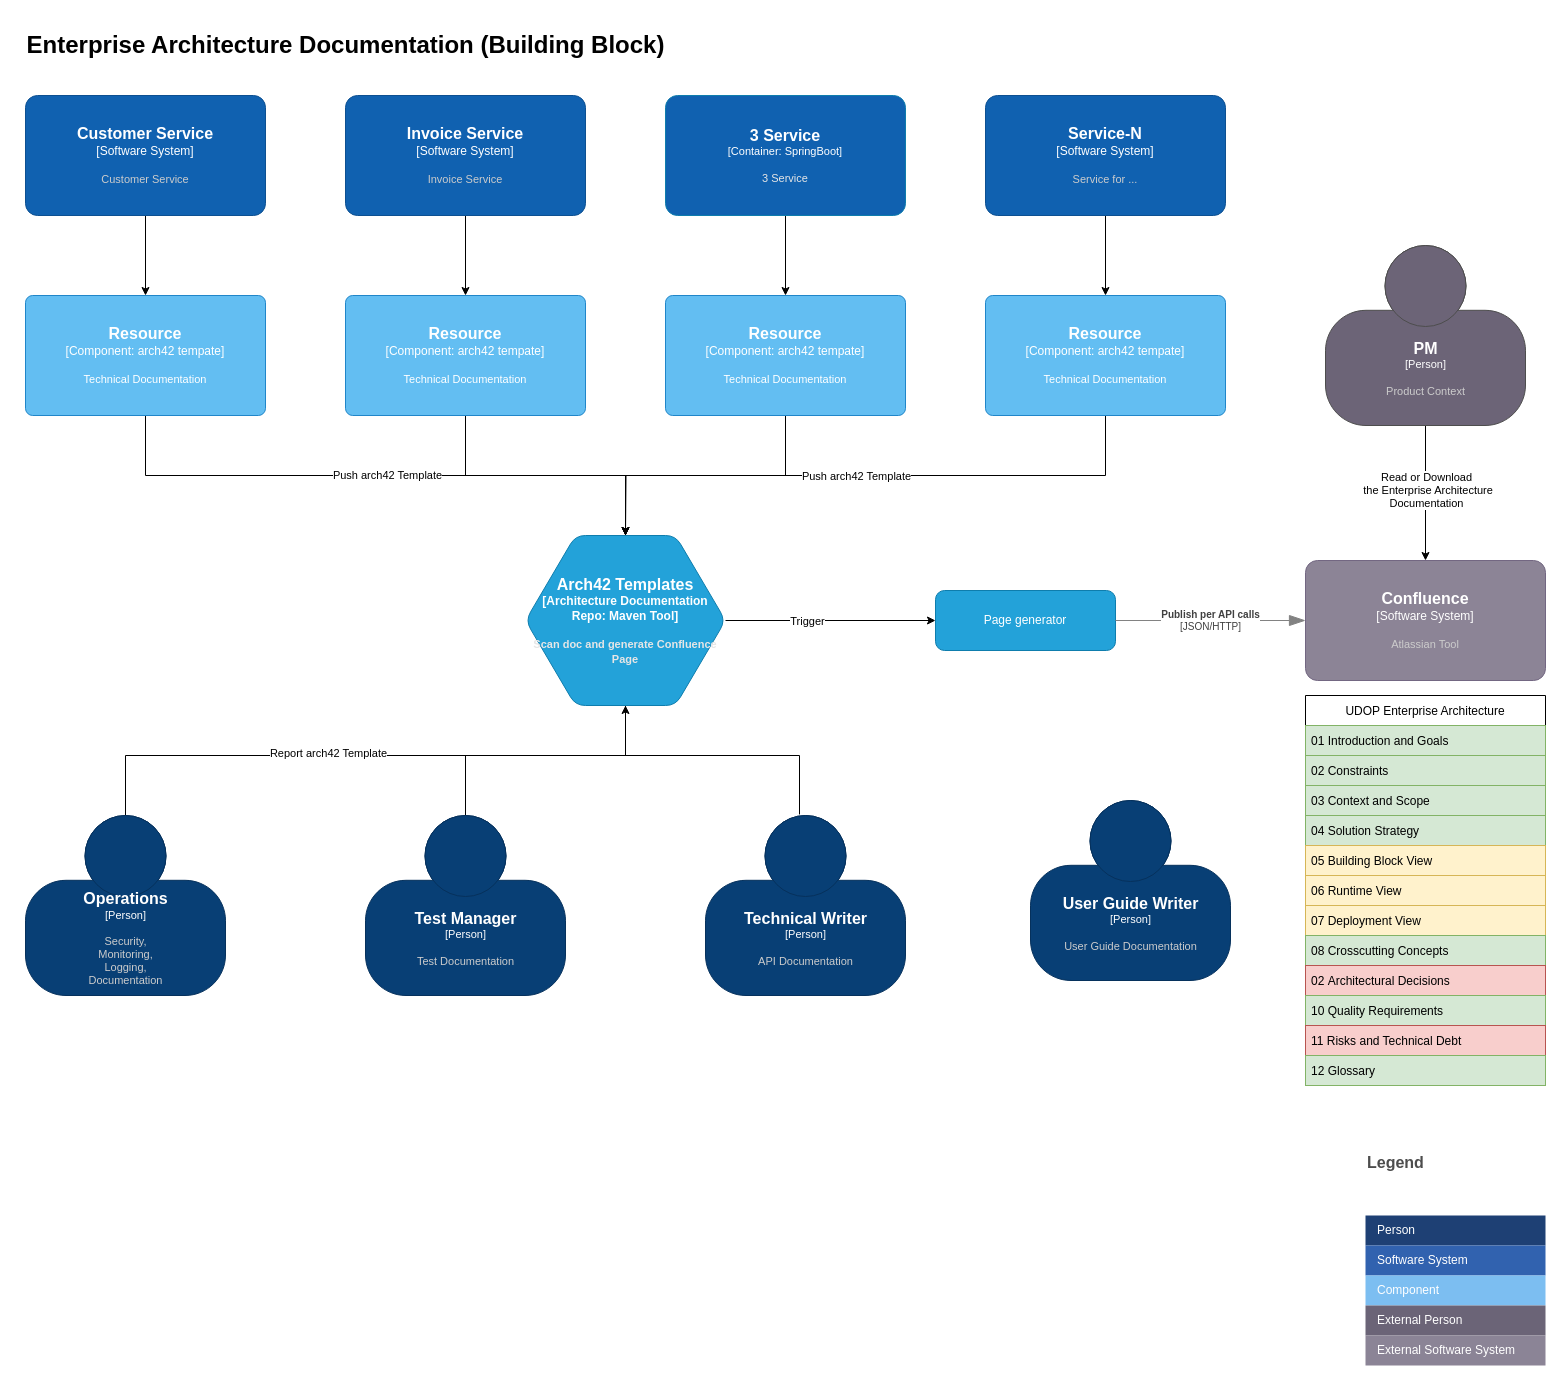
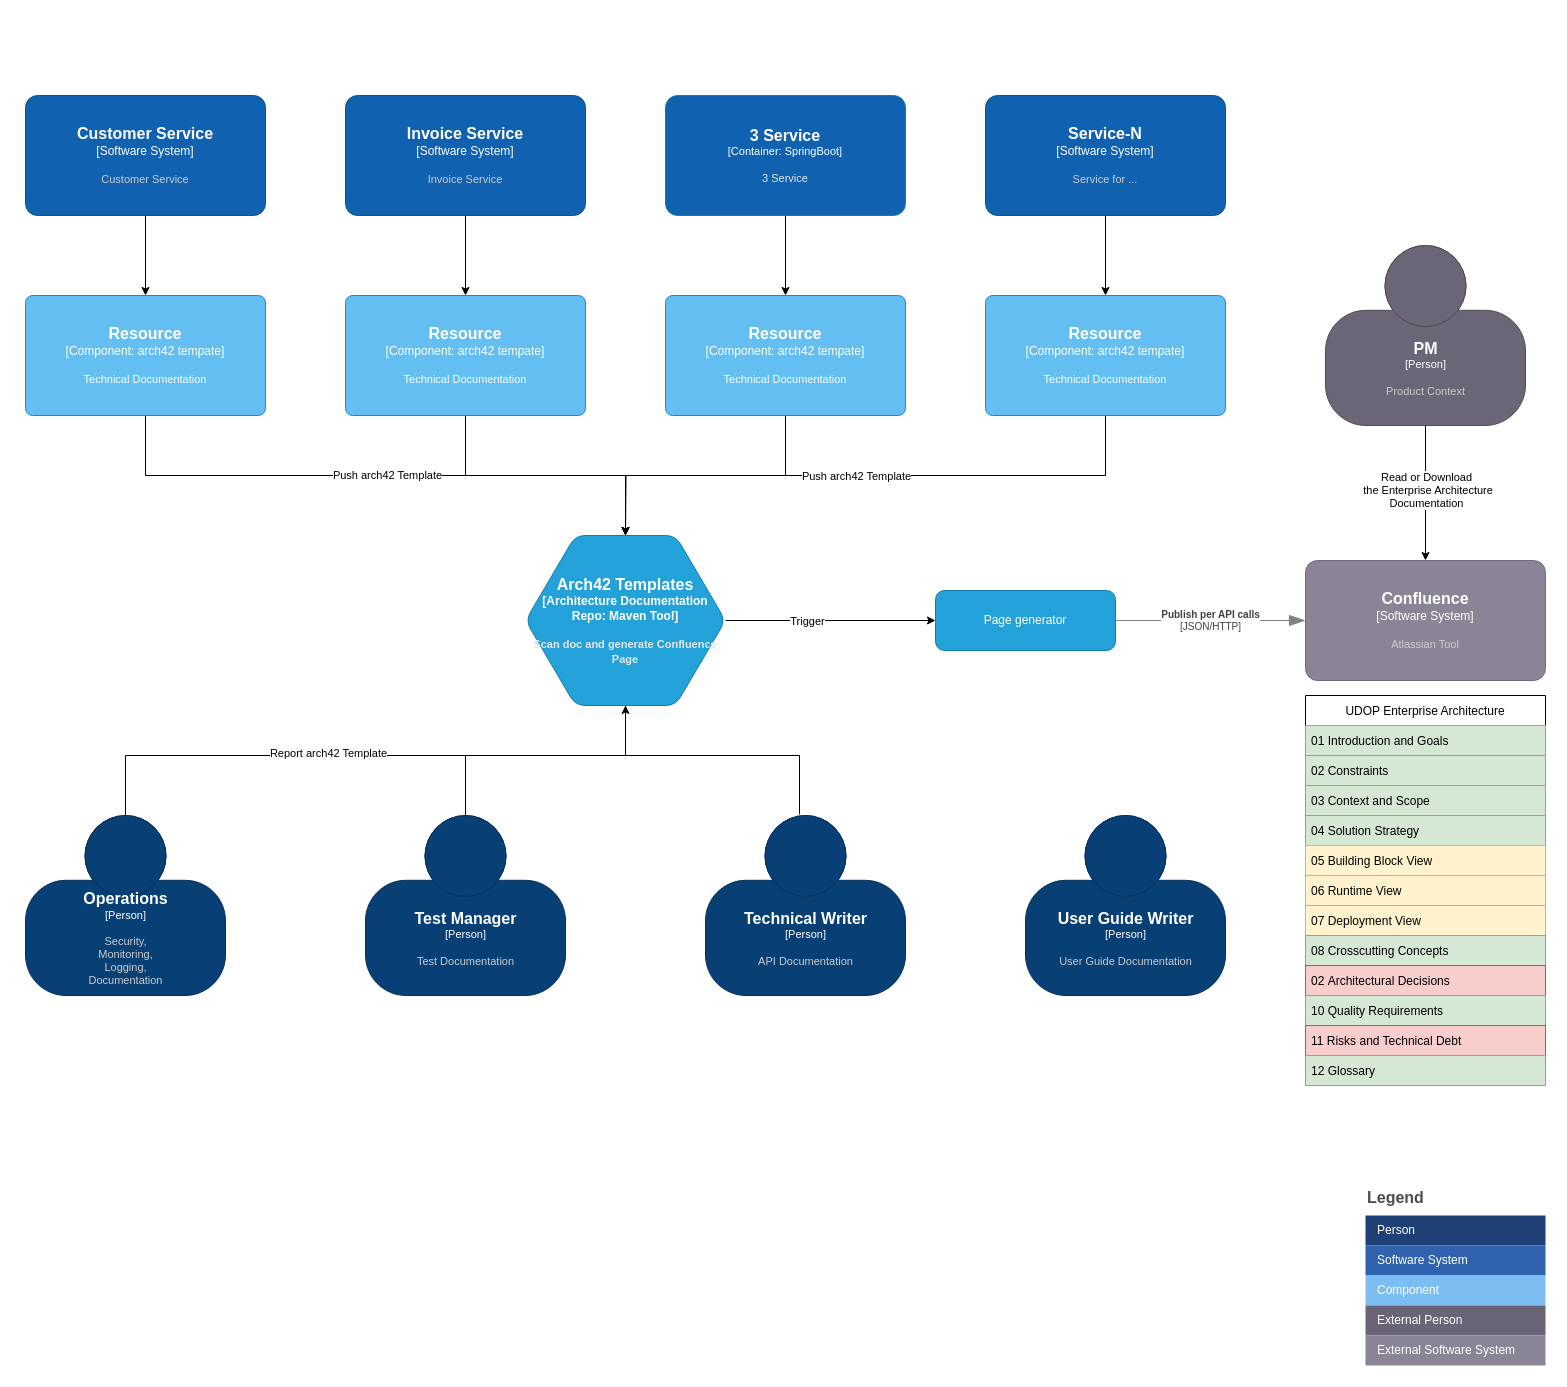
(346, 46) -> none
(1131, 891) -> (1126, 906)
(1456, 1166) -> (1456, 1201)
